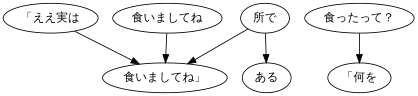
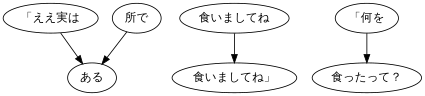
(221, 44) -> none
(359, 44) -> (367, 44)
(103, 46) -> (69, 45)
